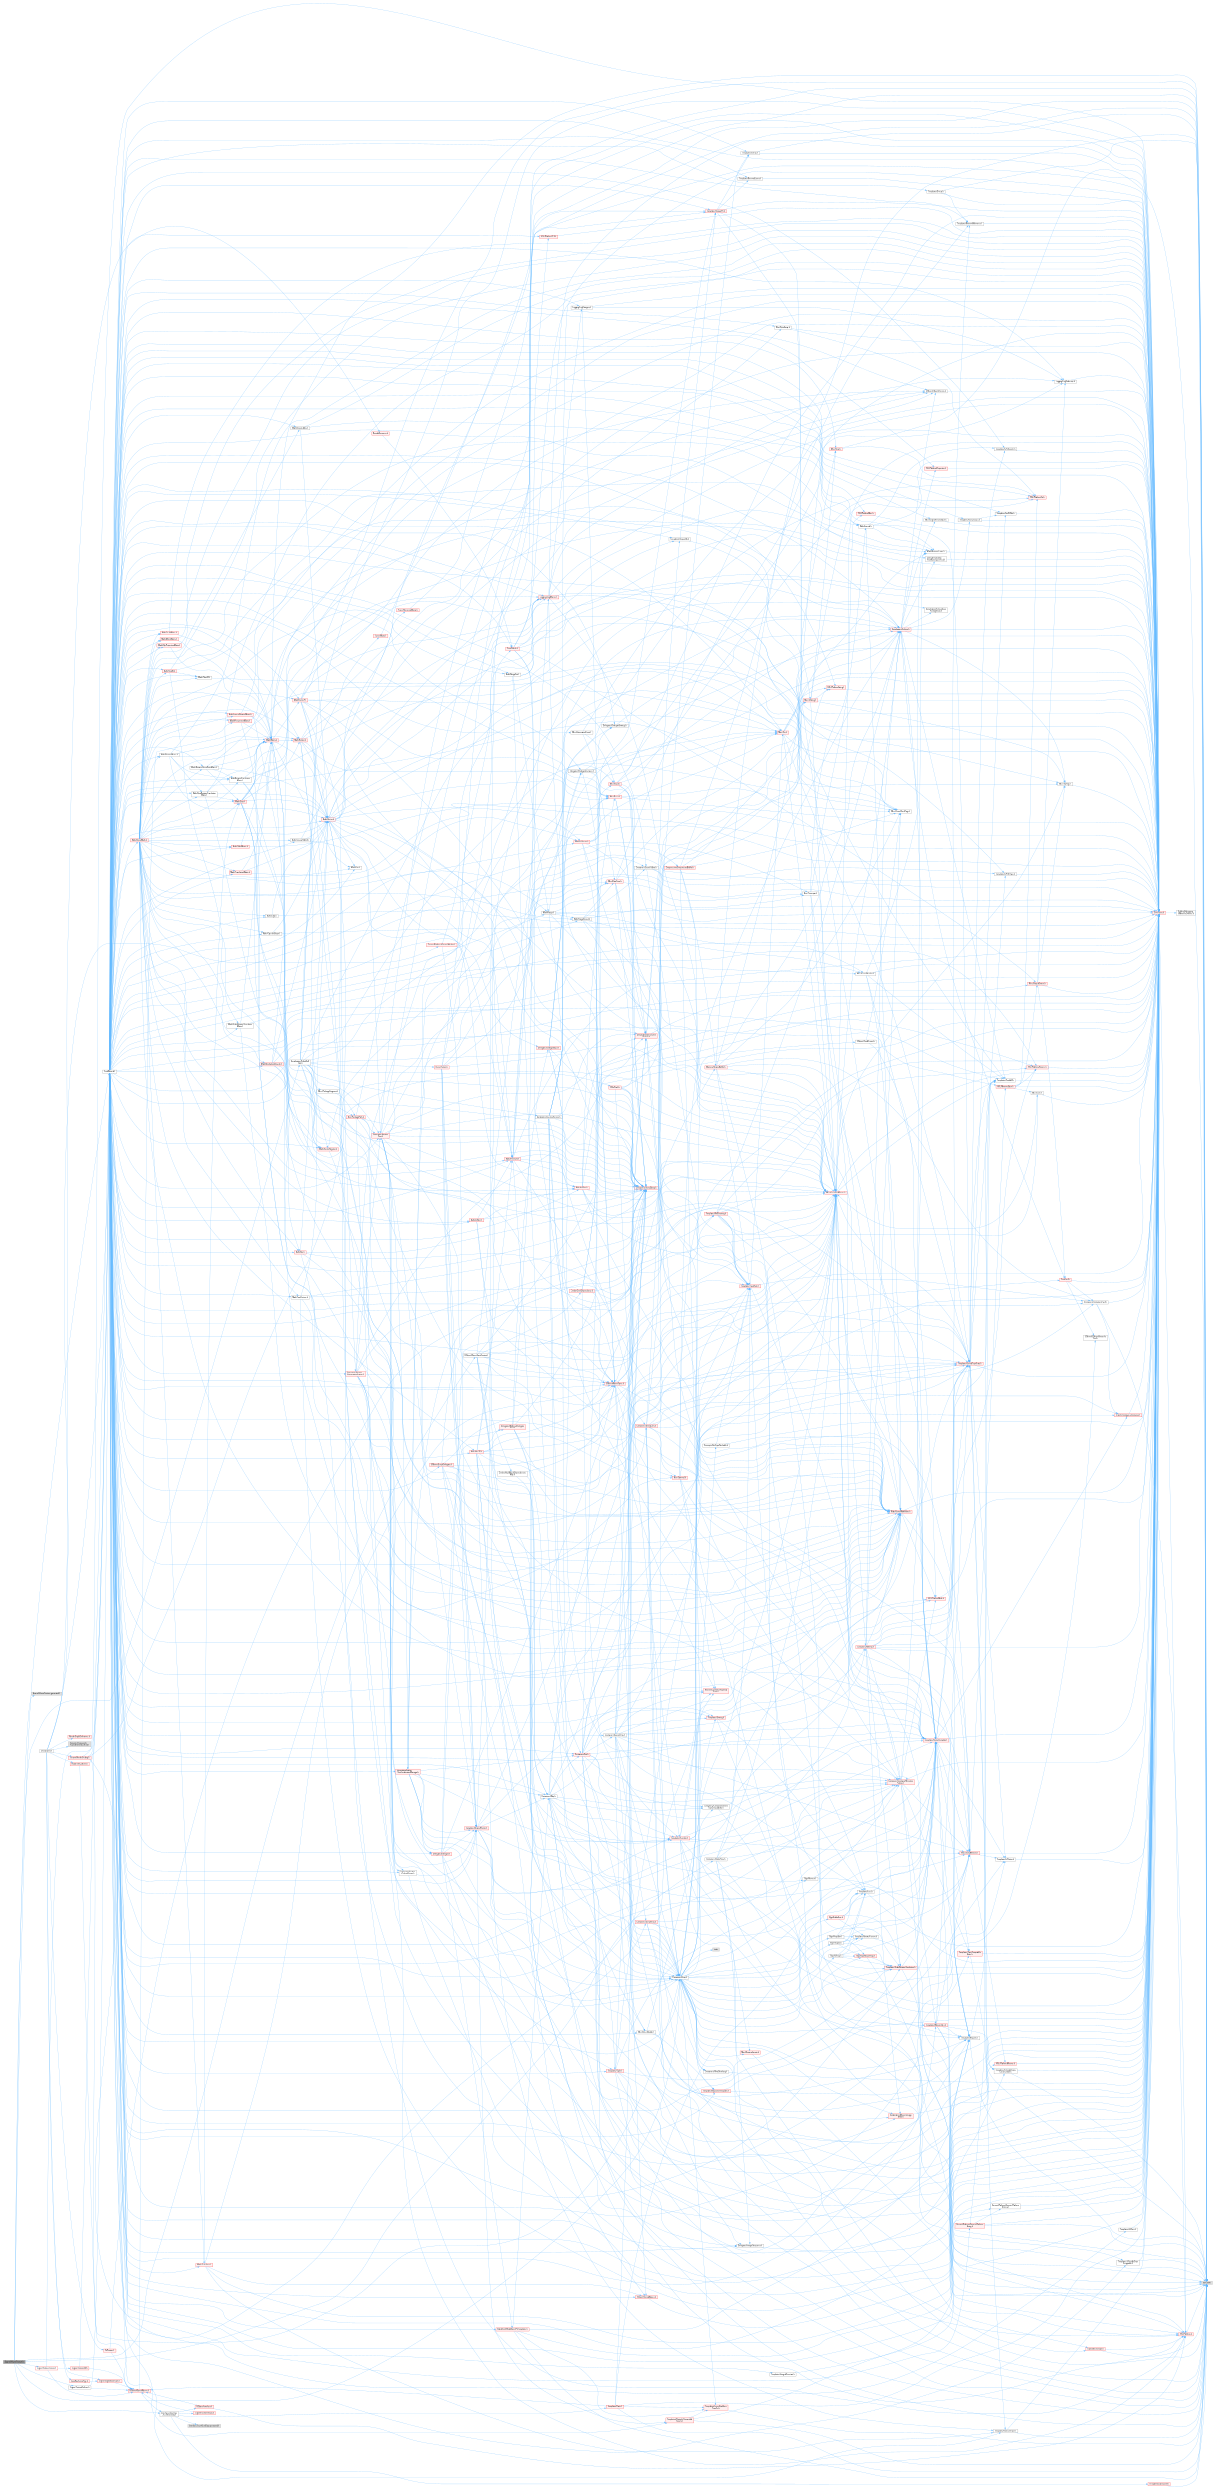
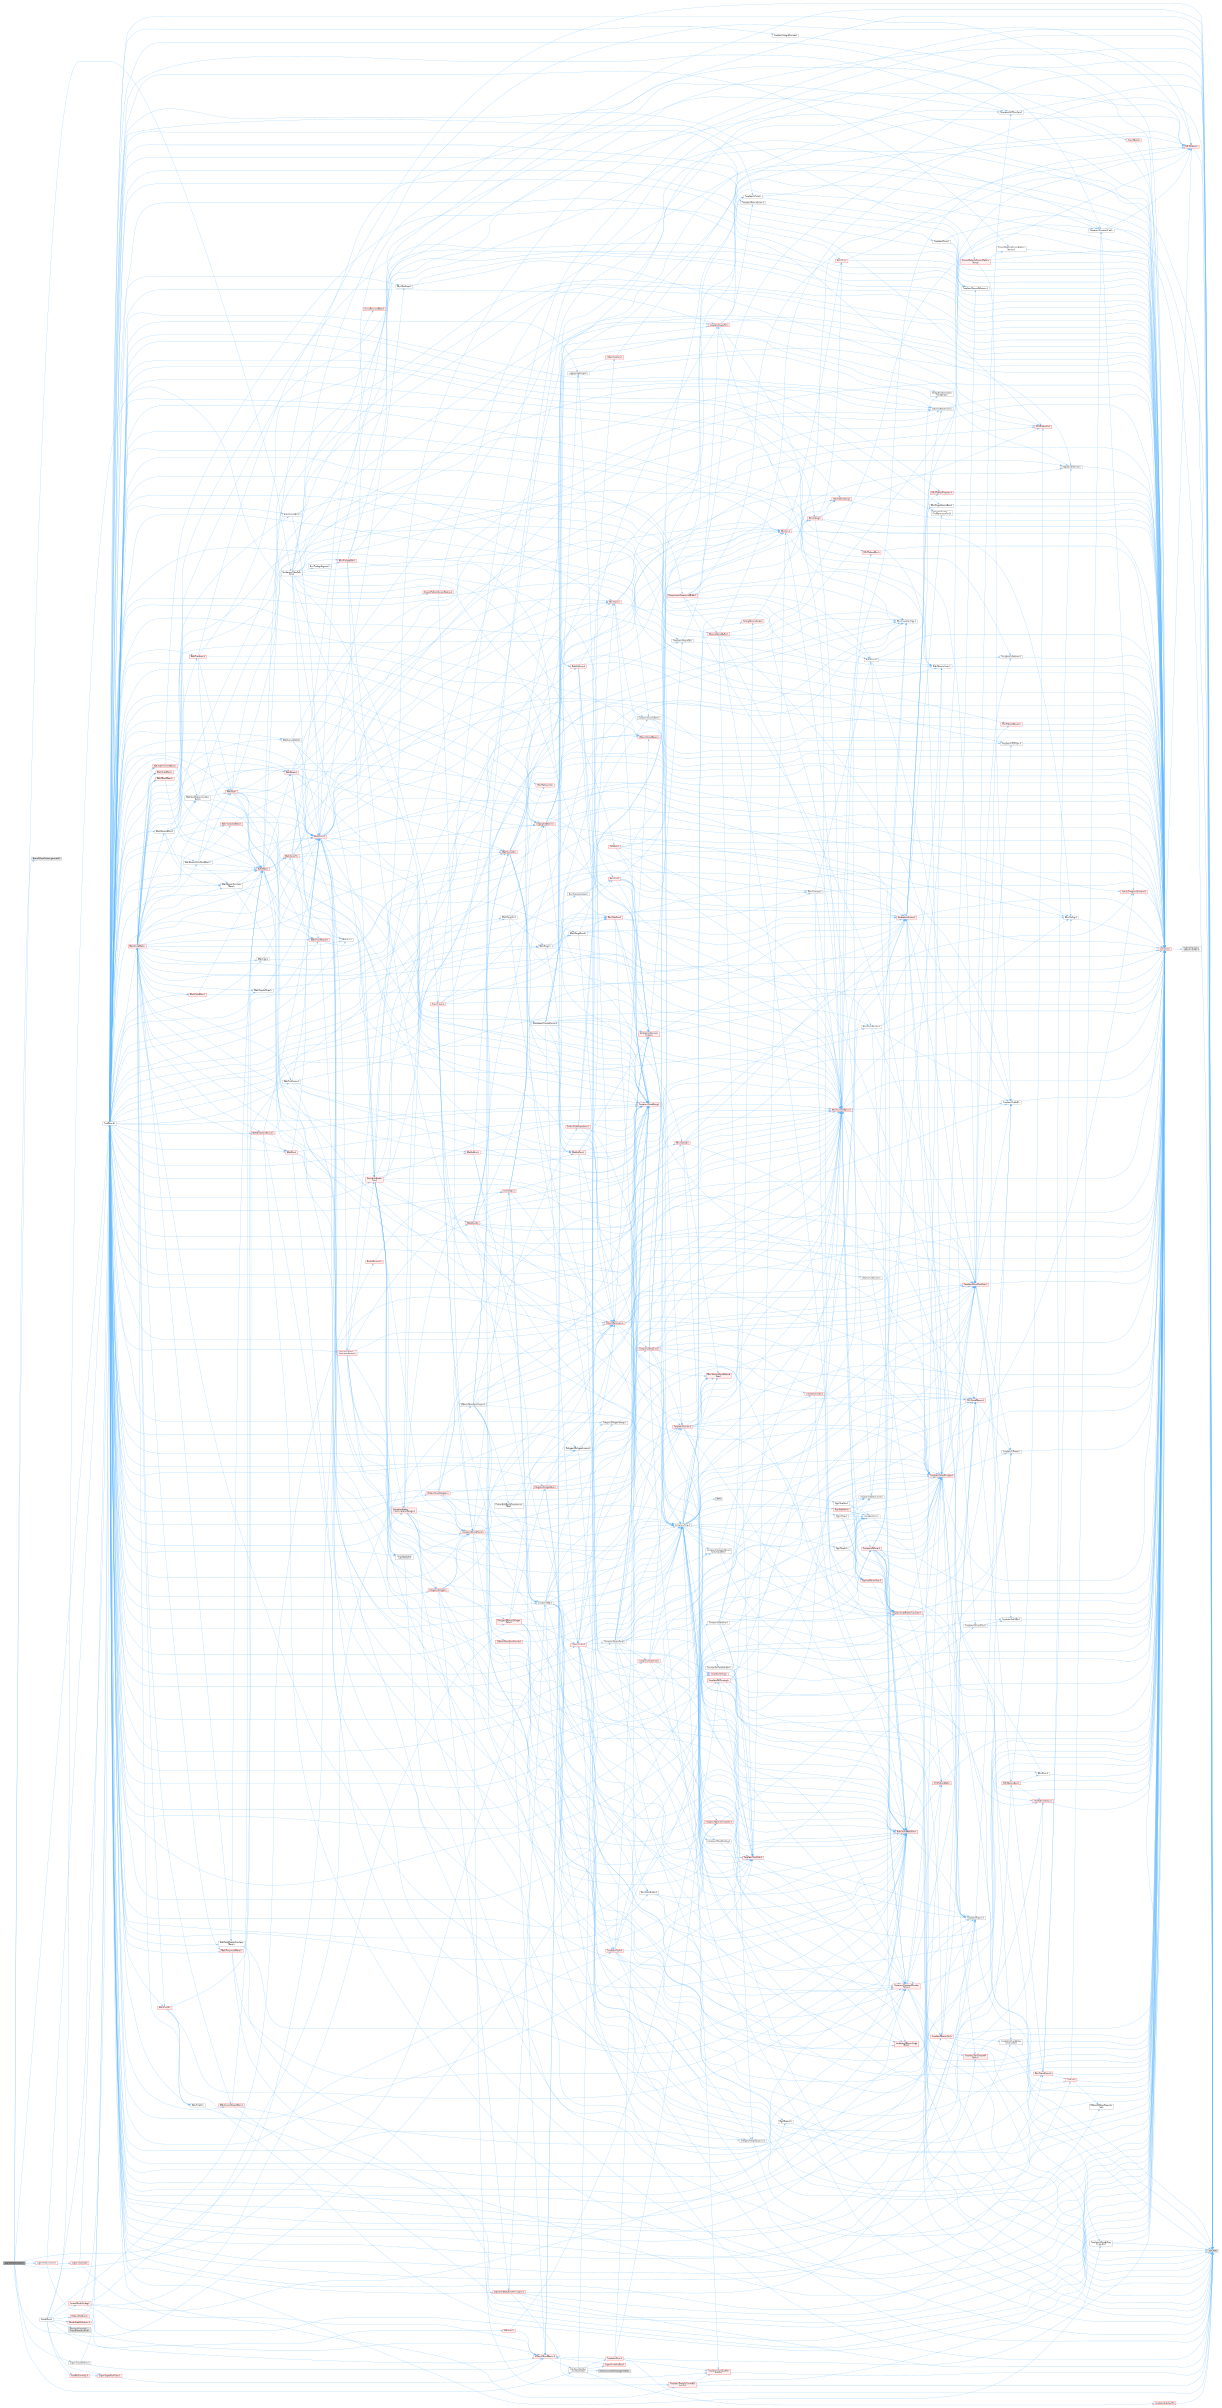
none -> (509, 1642)
(750, 2052) -> (753, 621)
(1128, 2230) -> none
